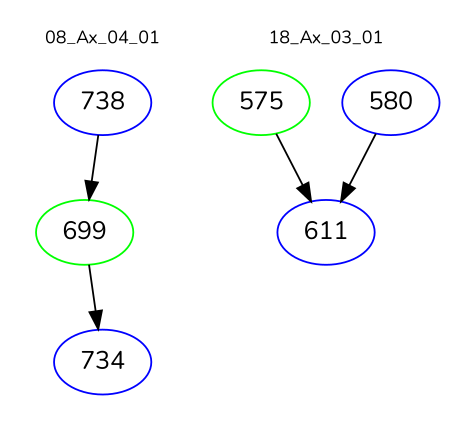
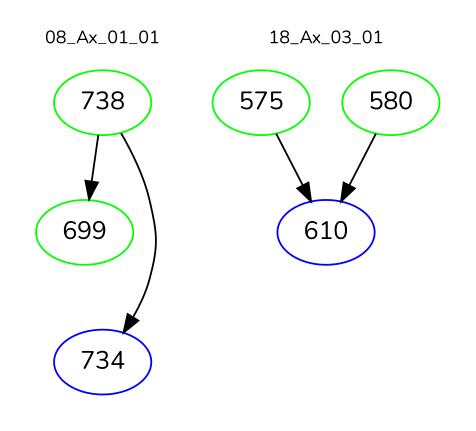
(103, 39) -> (103, 39)
(103, 103) -> (103, 103)
(391, 103) -> (391, 103)
(326, 232) -> (326, 232)
(92, 288) -> (154, 224)
